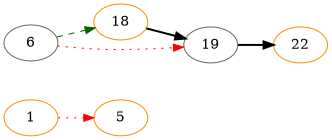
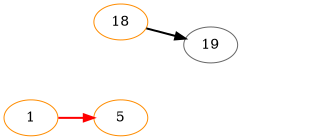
(31, 43) -> none
(301, 45) -> none
(71, 118) -> (71, 118)
